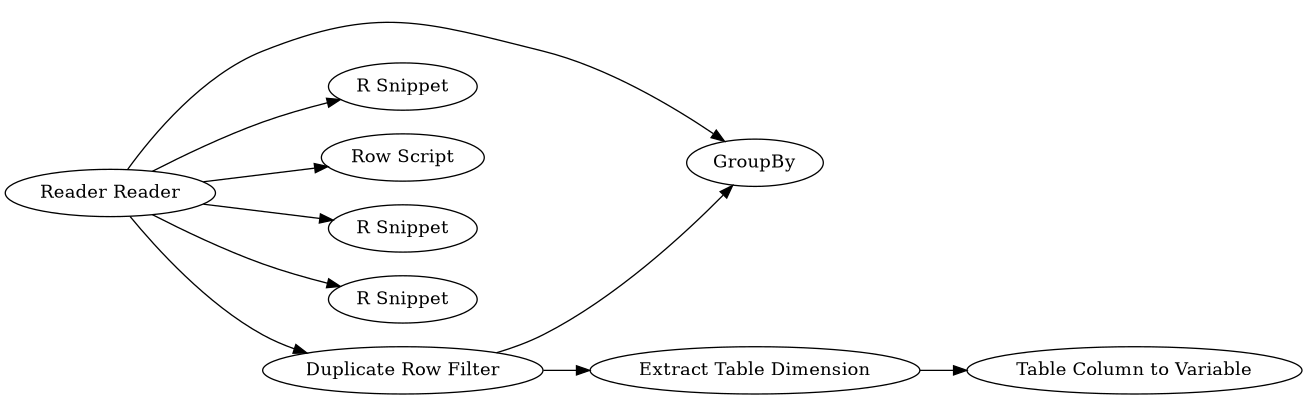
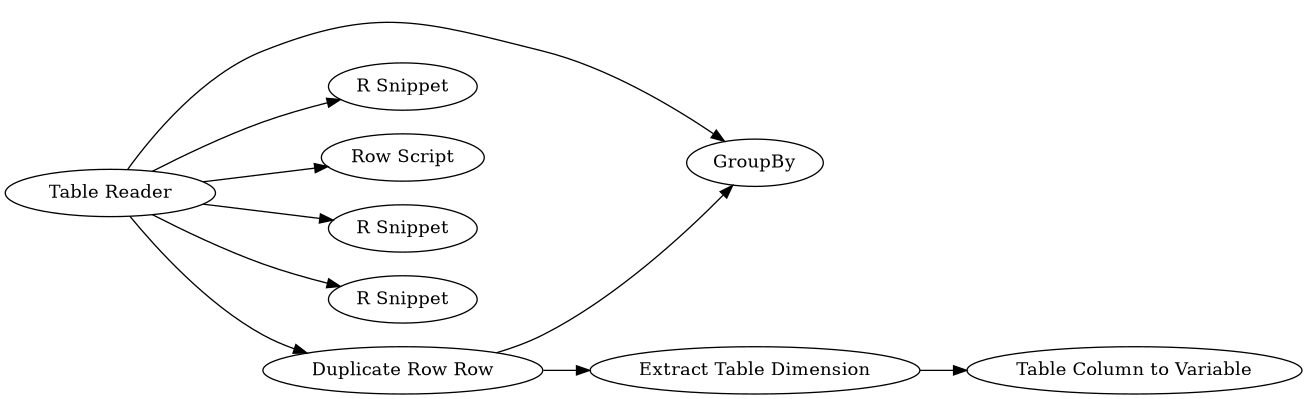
(110, 193) -> (110, 193)
(403, 370) -> (403, 370)
